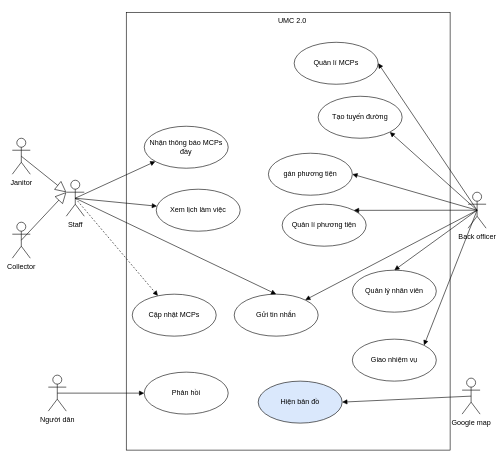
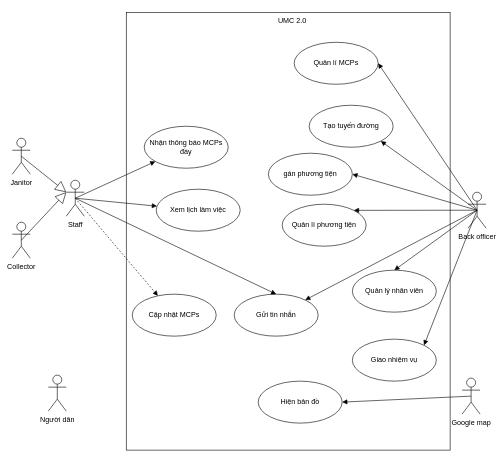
(360, 117) -> (351, 126)
(138, 393) -> none
(186, 393) -> none
(300, 402) -> (300, 402)
